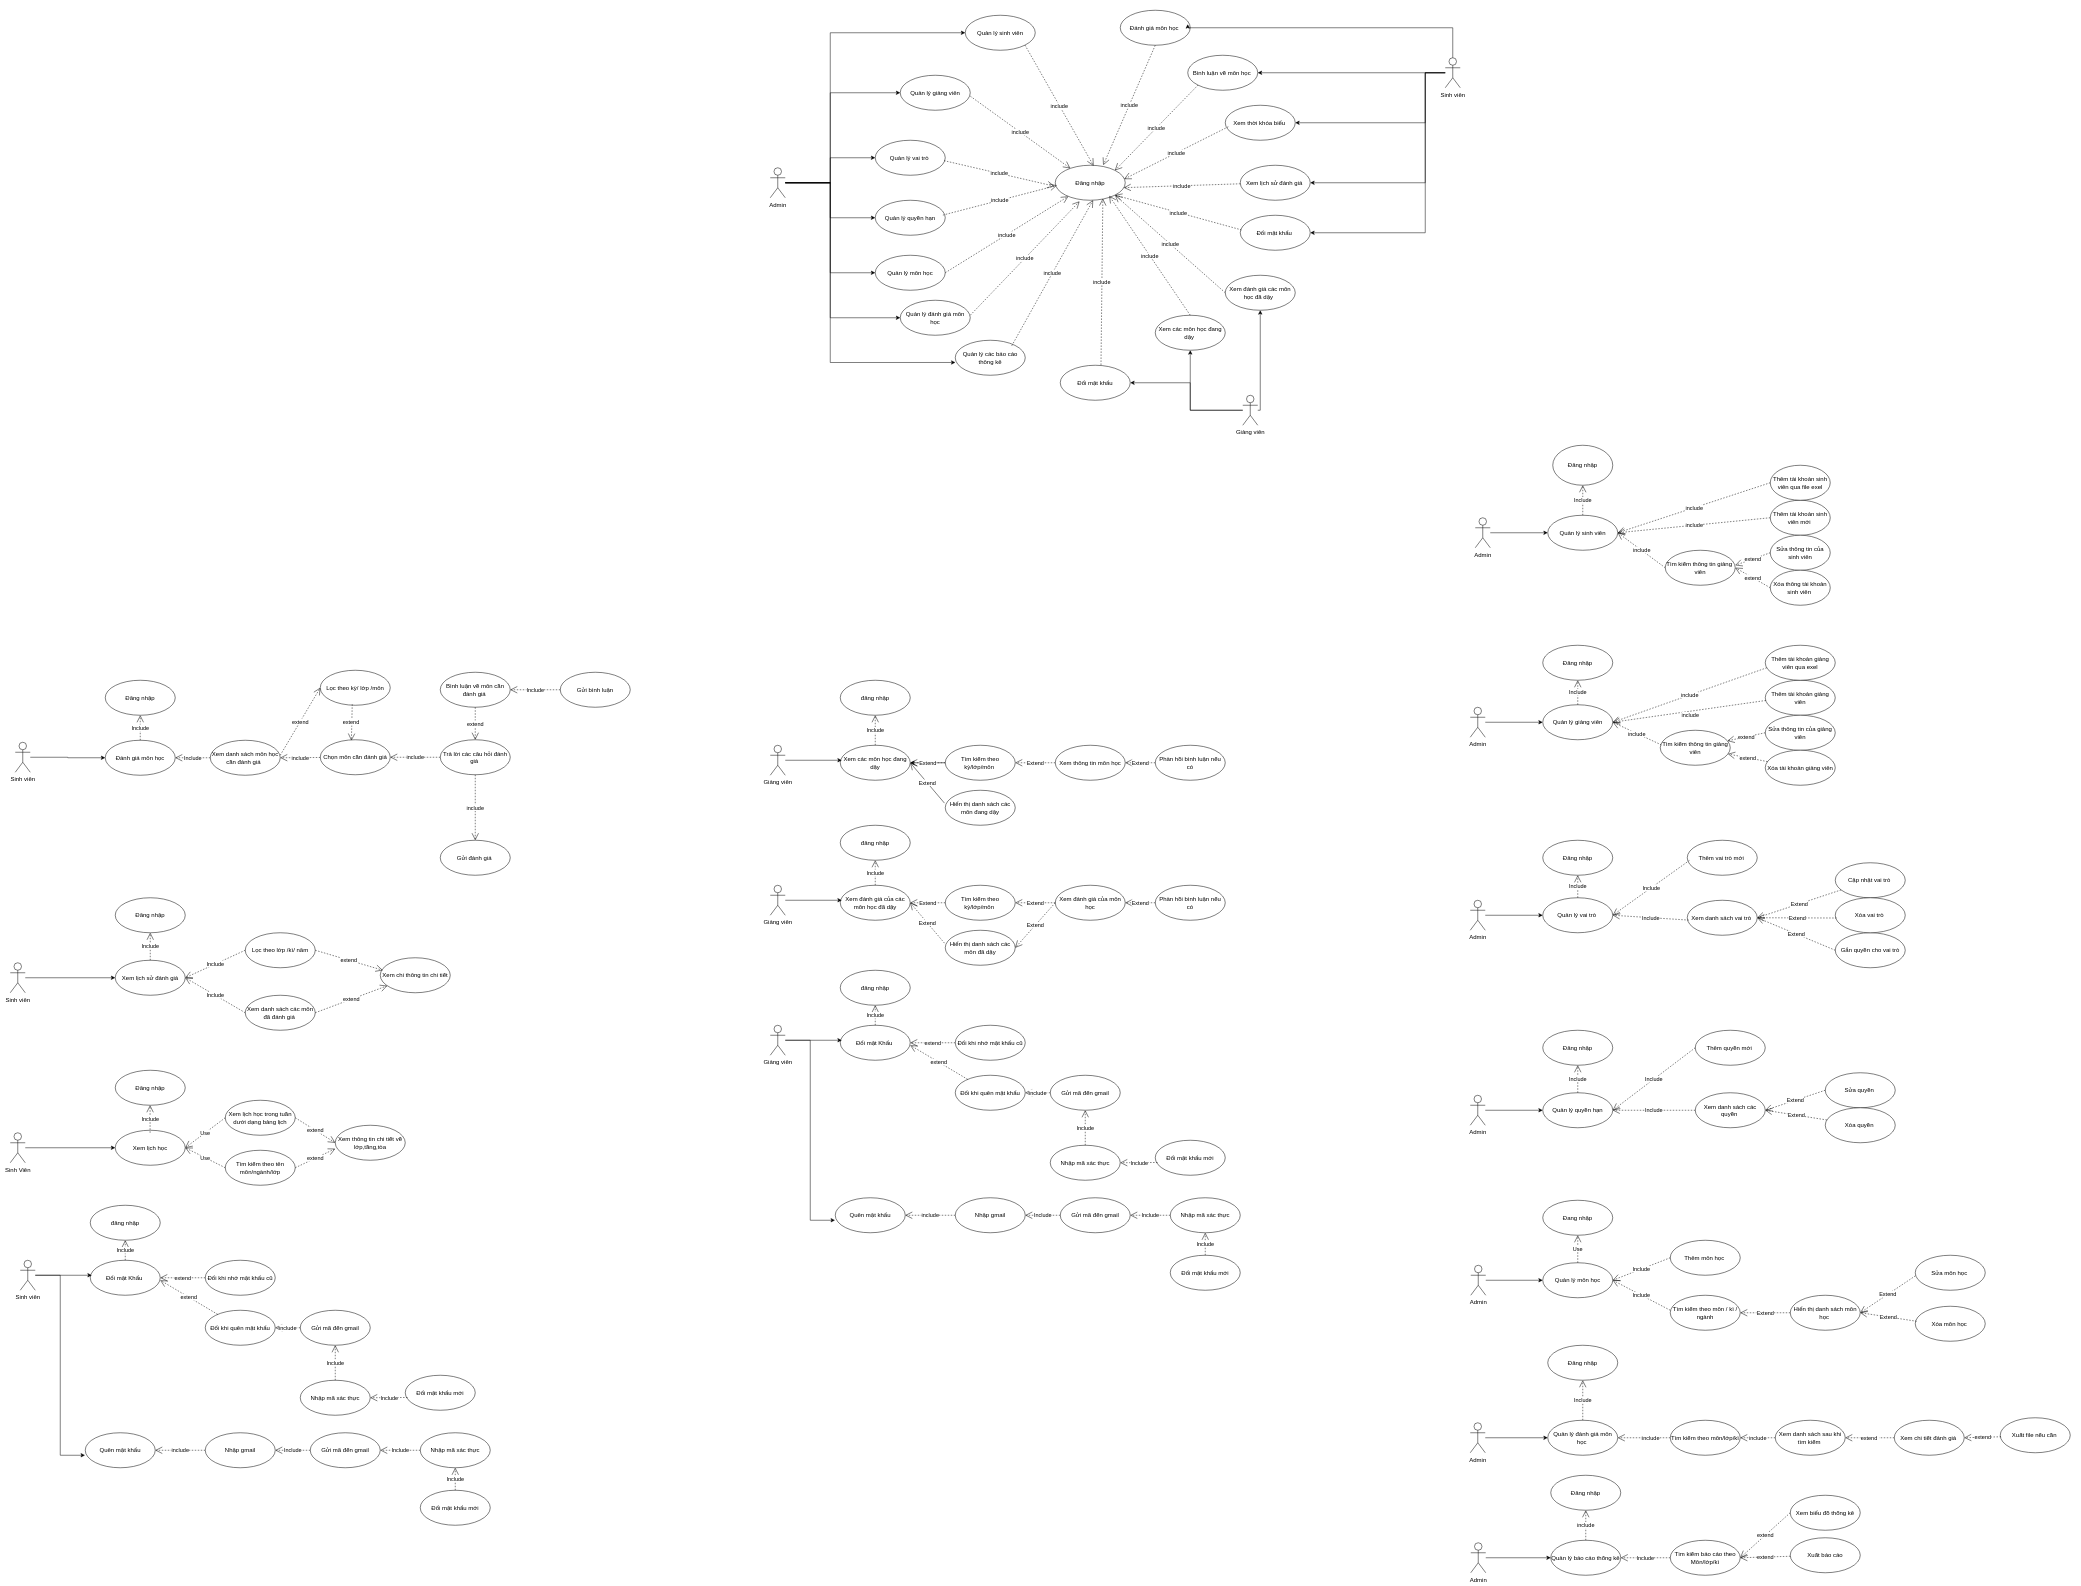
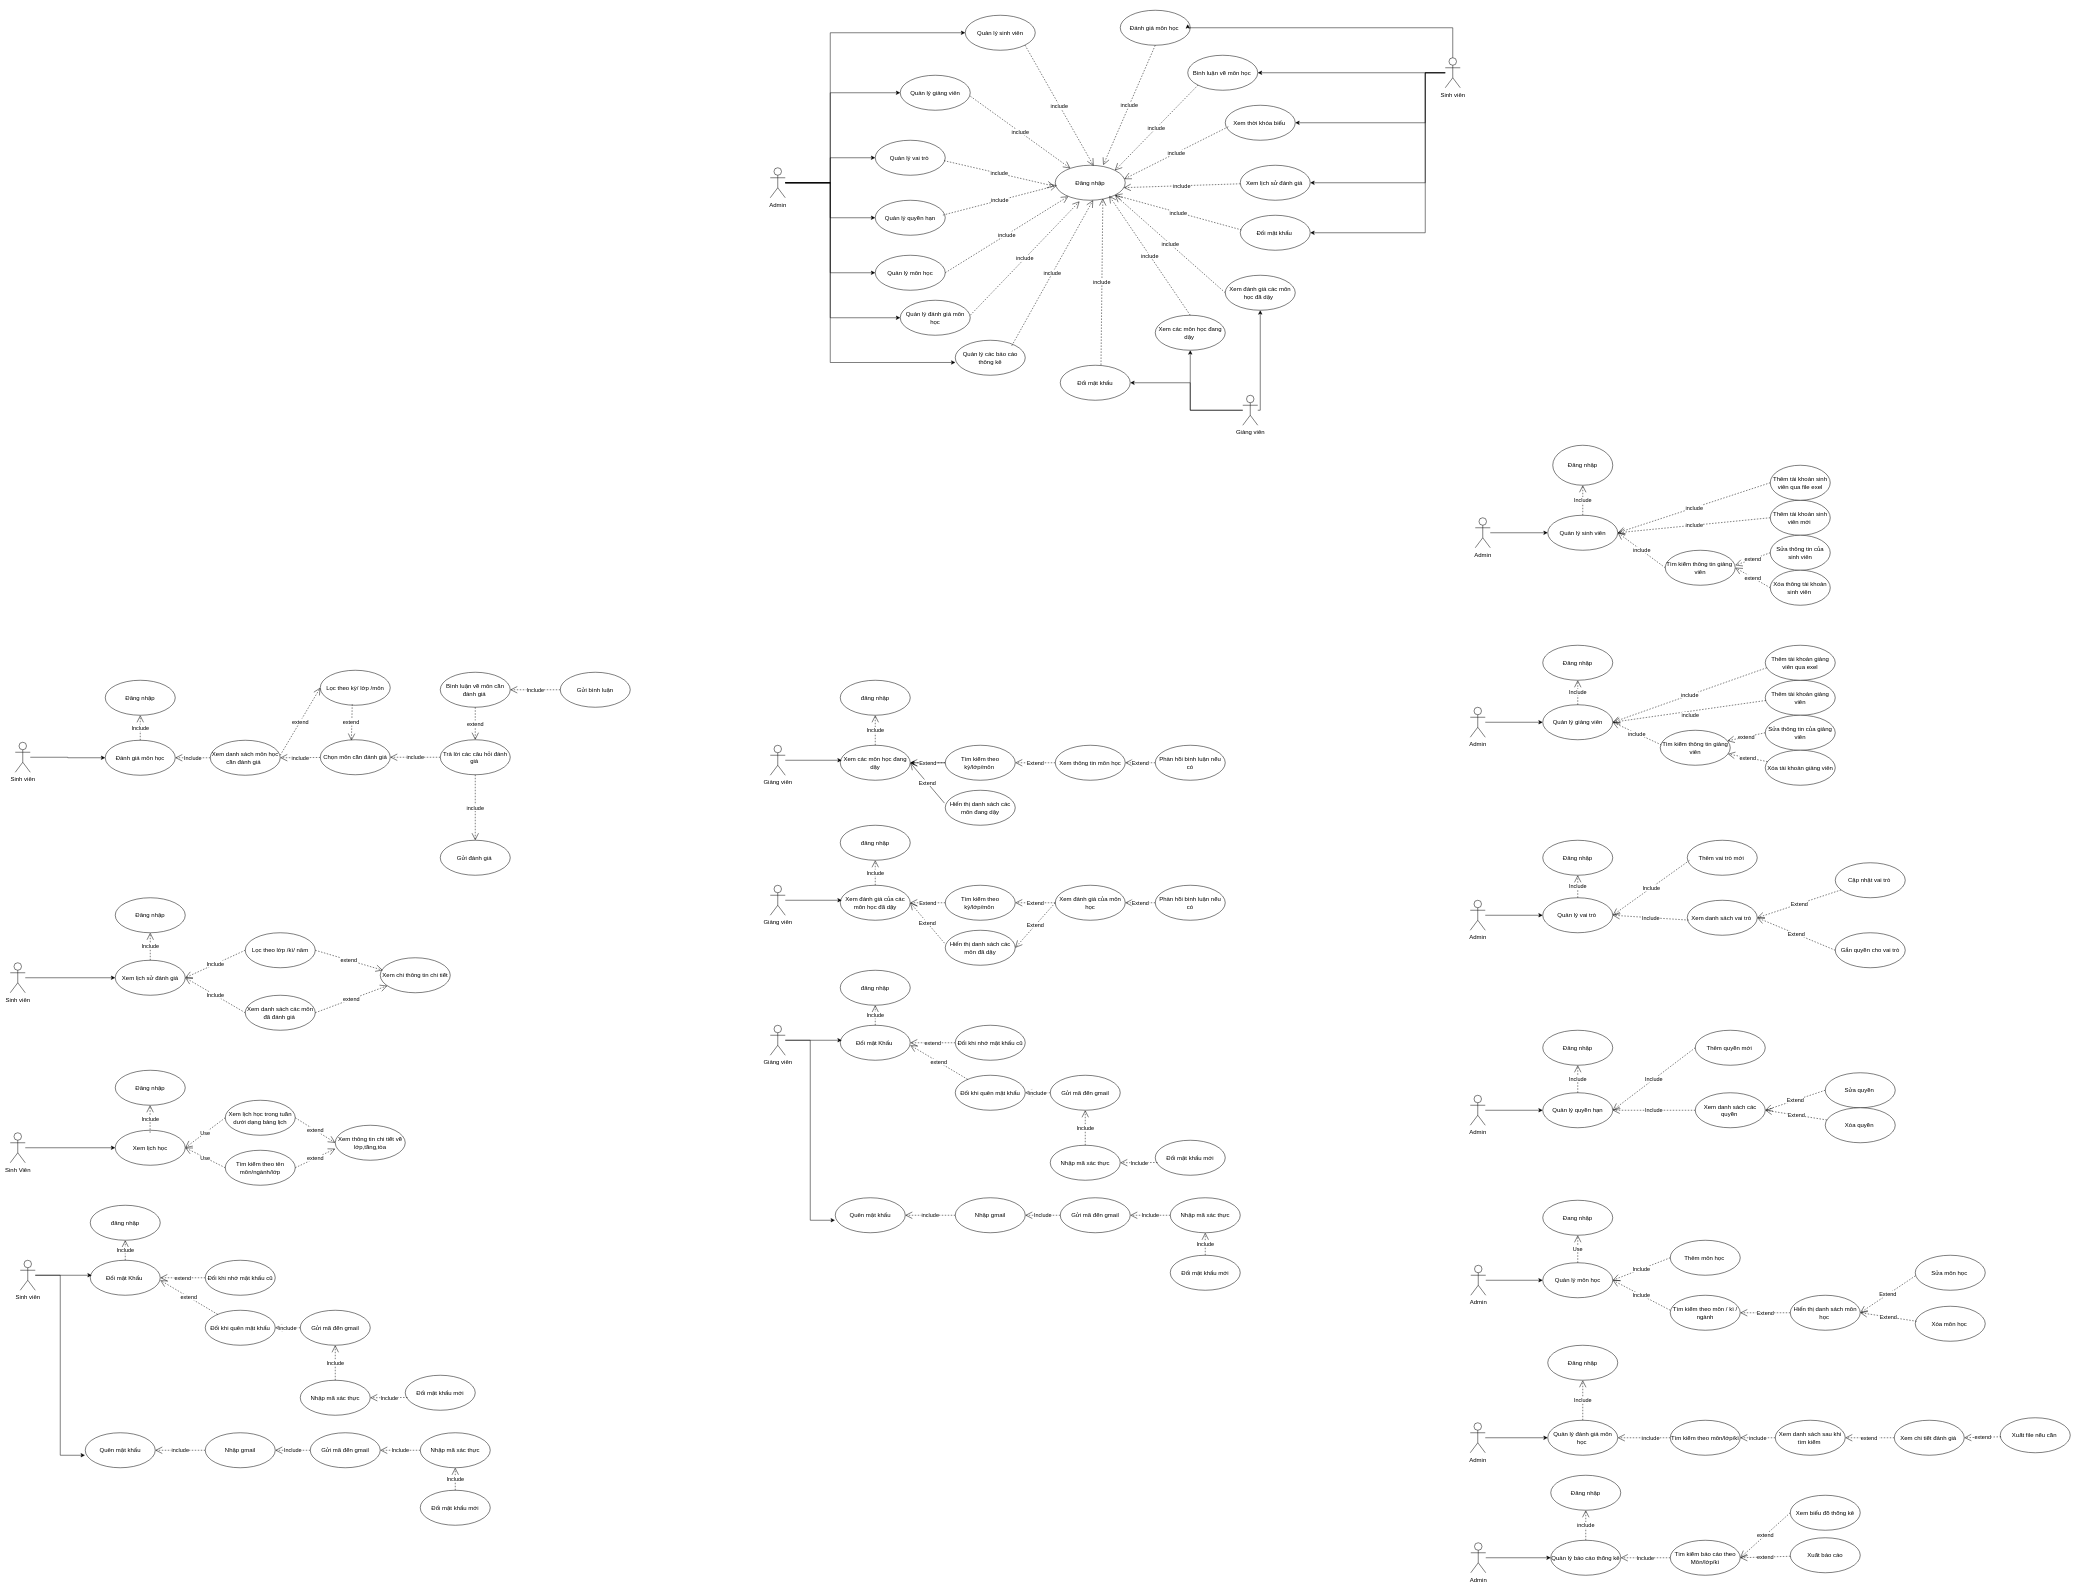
(1870, 915) -> none
(1798, 918) -> none
